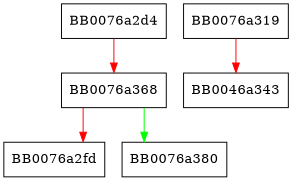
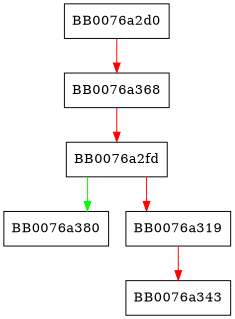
(114, 21) -> (117, 21)
(236, 90) -> (178, 298)
(144, 120) -> (87, 189)
none -> (147, 189)
